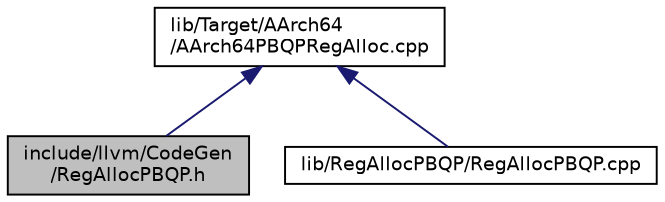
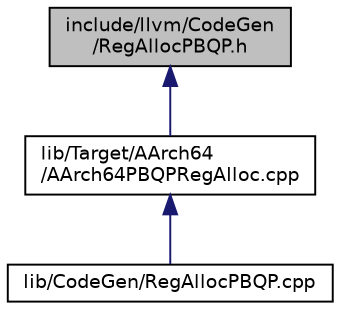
(206, 107) -> (170, 111)
(471, 165) -> (170, 283)
